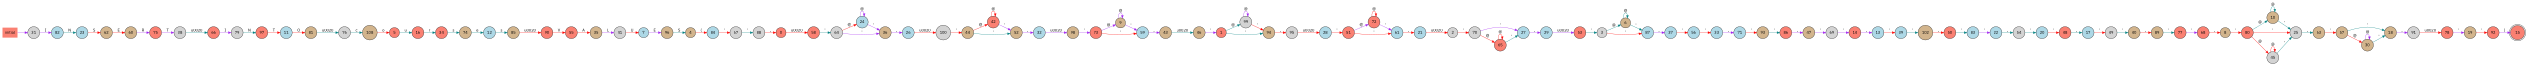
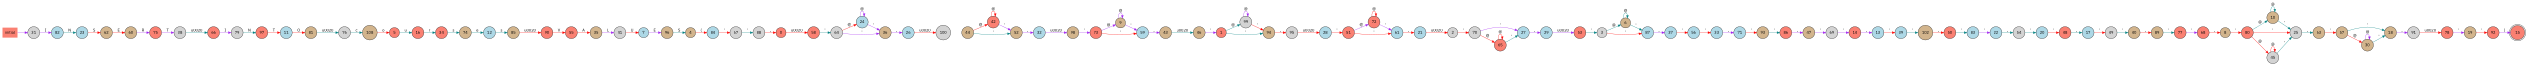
(955, 33) -> none
